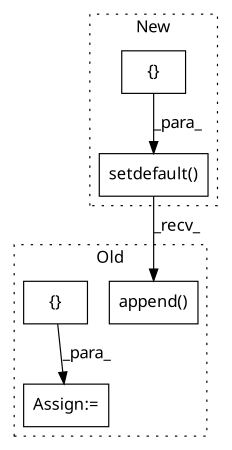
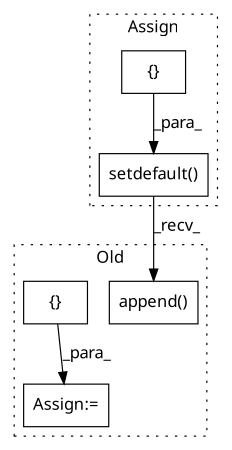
(154, 28) -> (154, 28)
